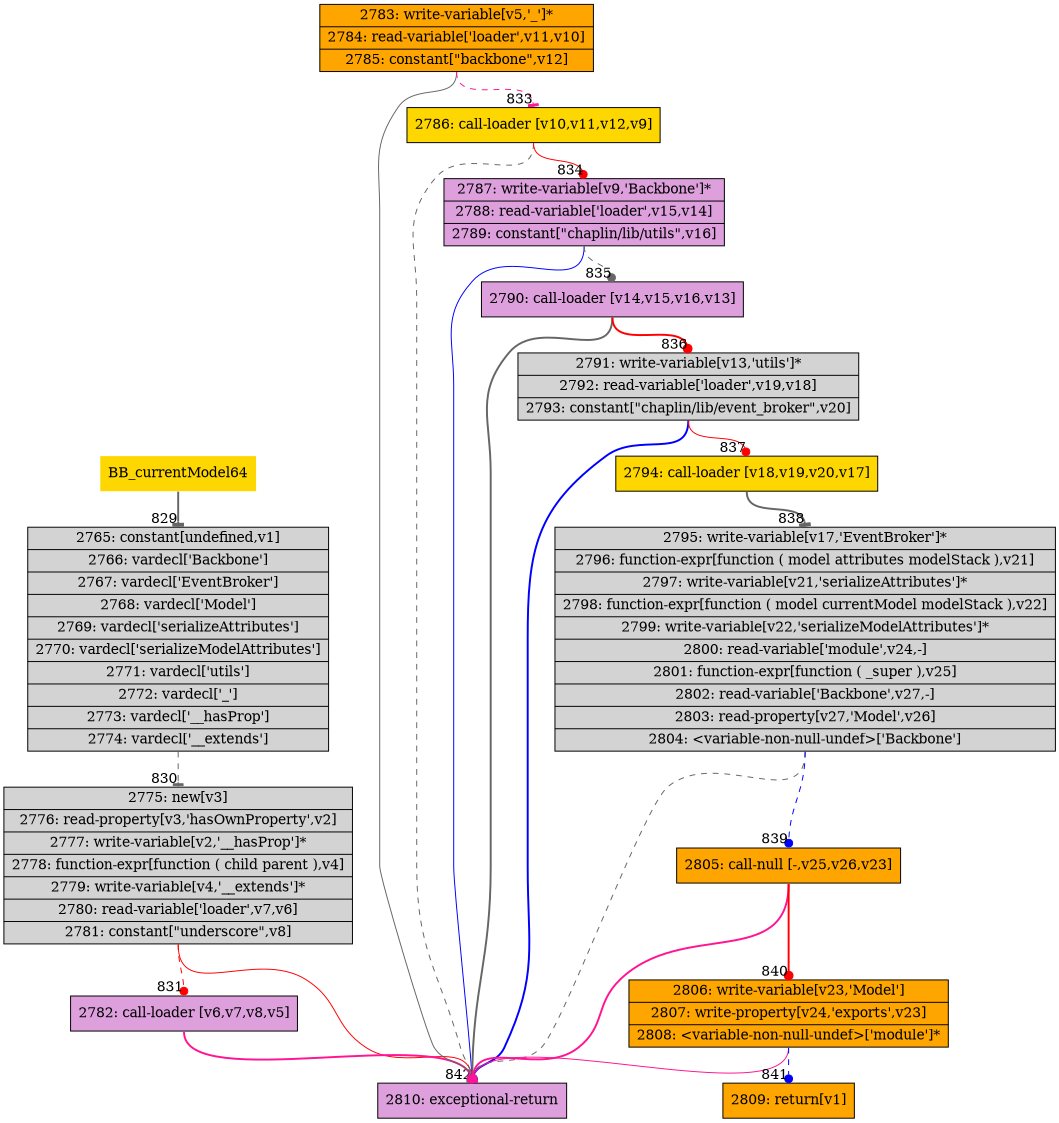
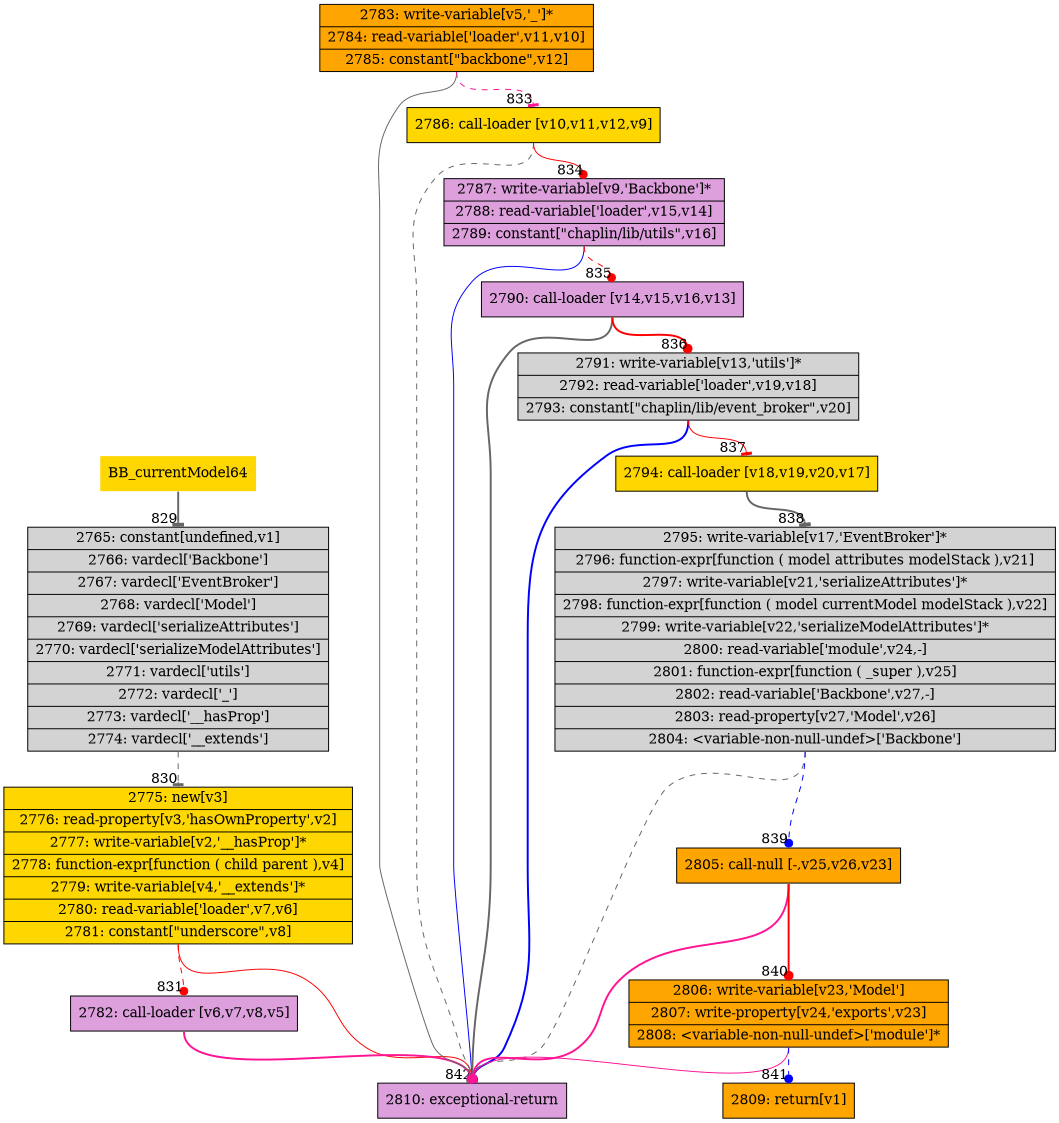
(595, 262) -> (595, 262)
(714, 438) -> (715, 438)
(178, 866) -> (178, 866)
